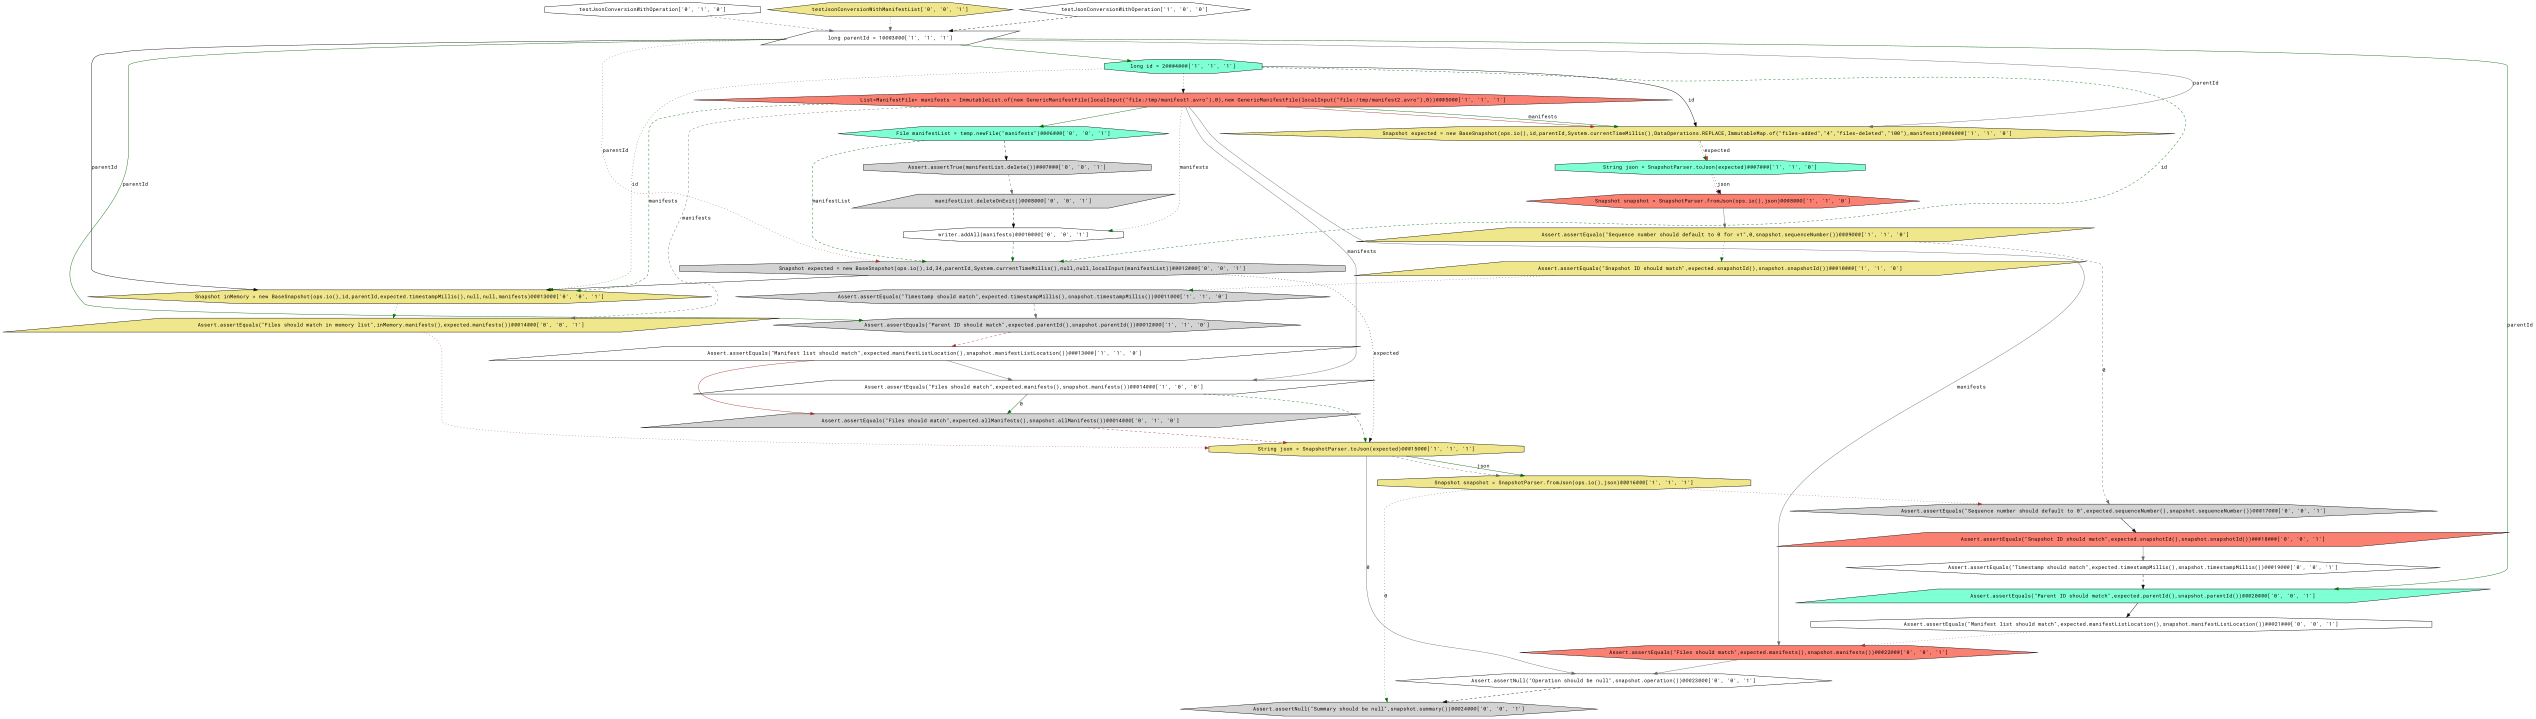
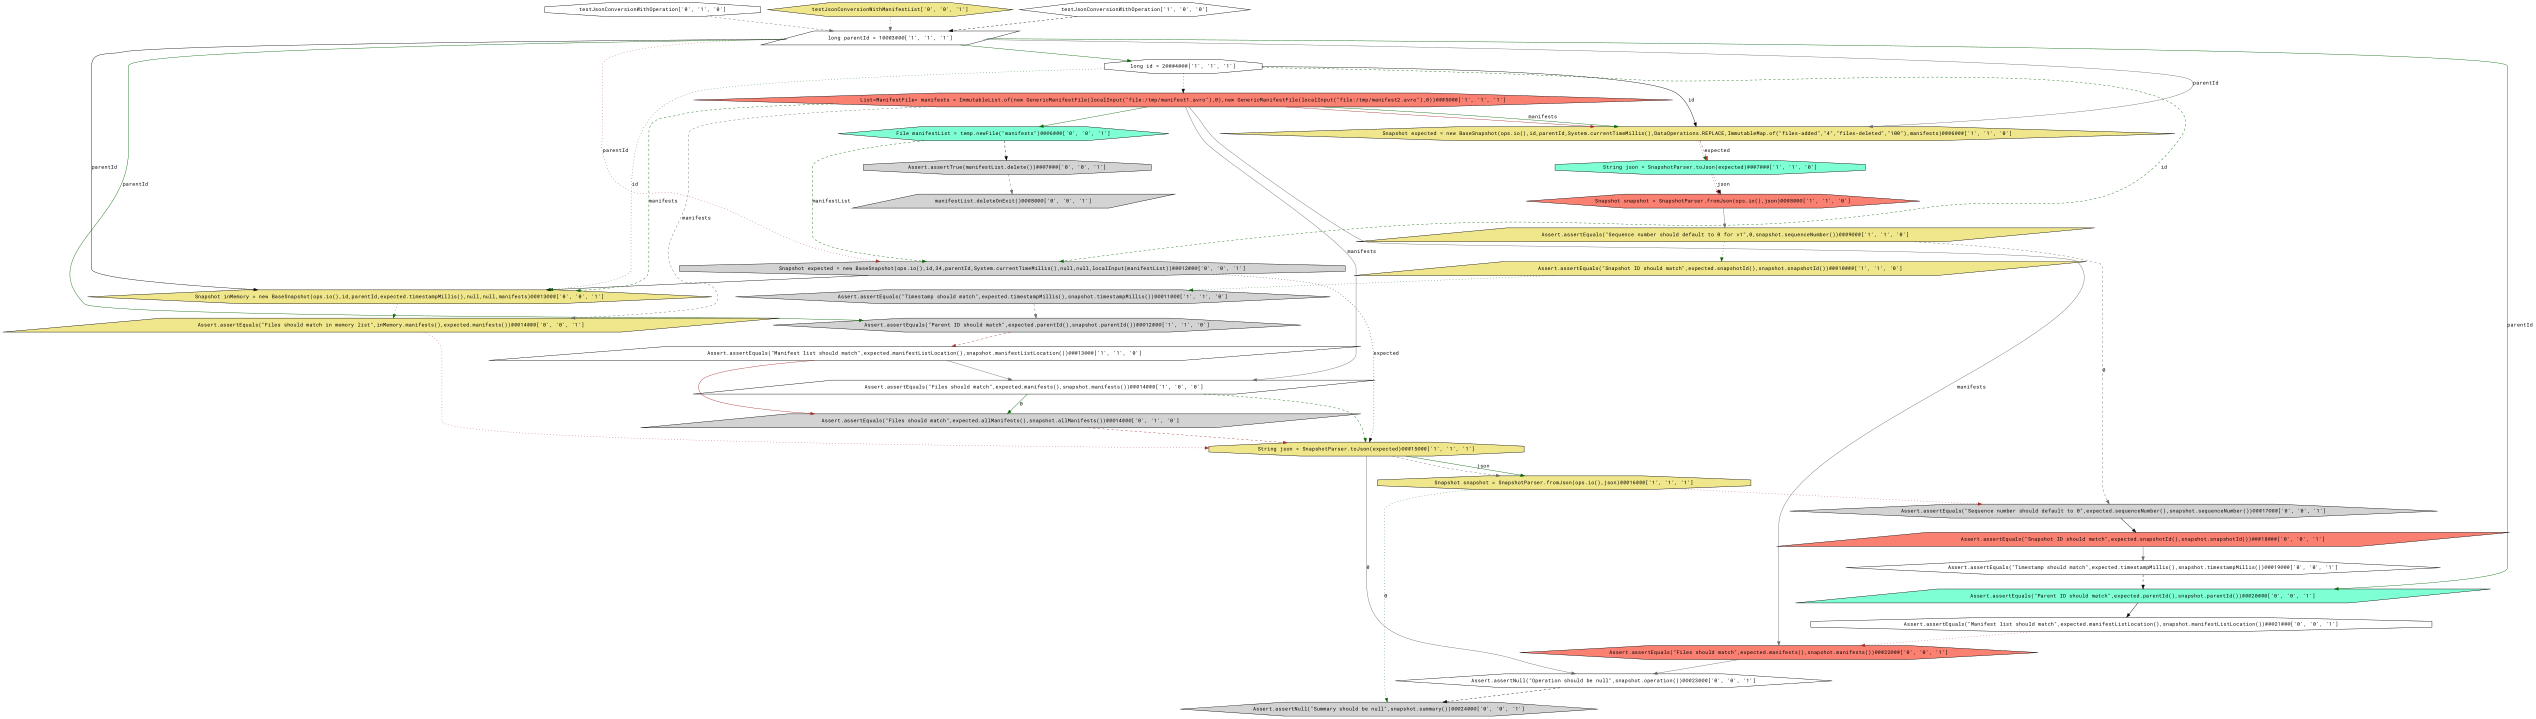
(1183, 66) -> (1183, 66)
(1014, 235) -> none
